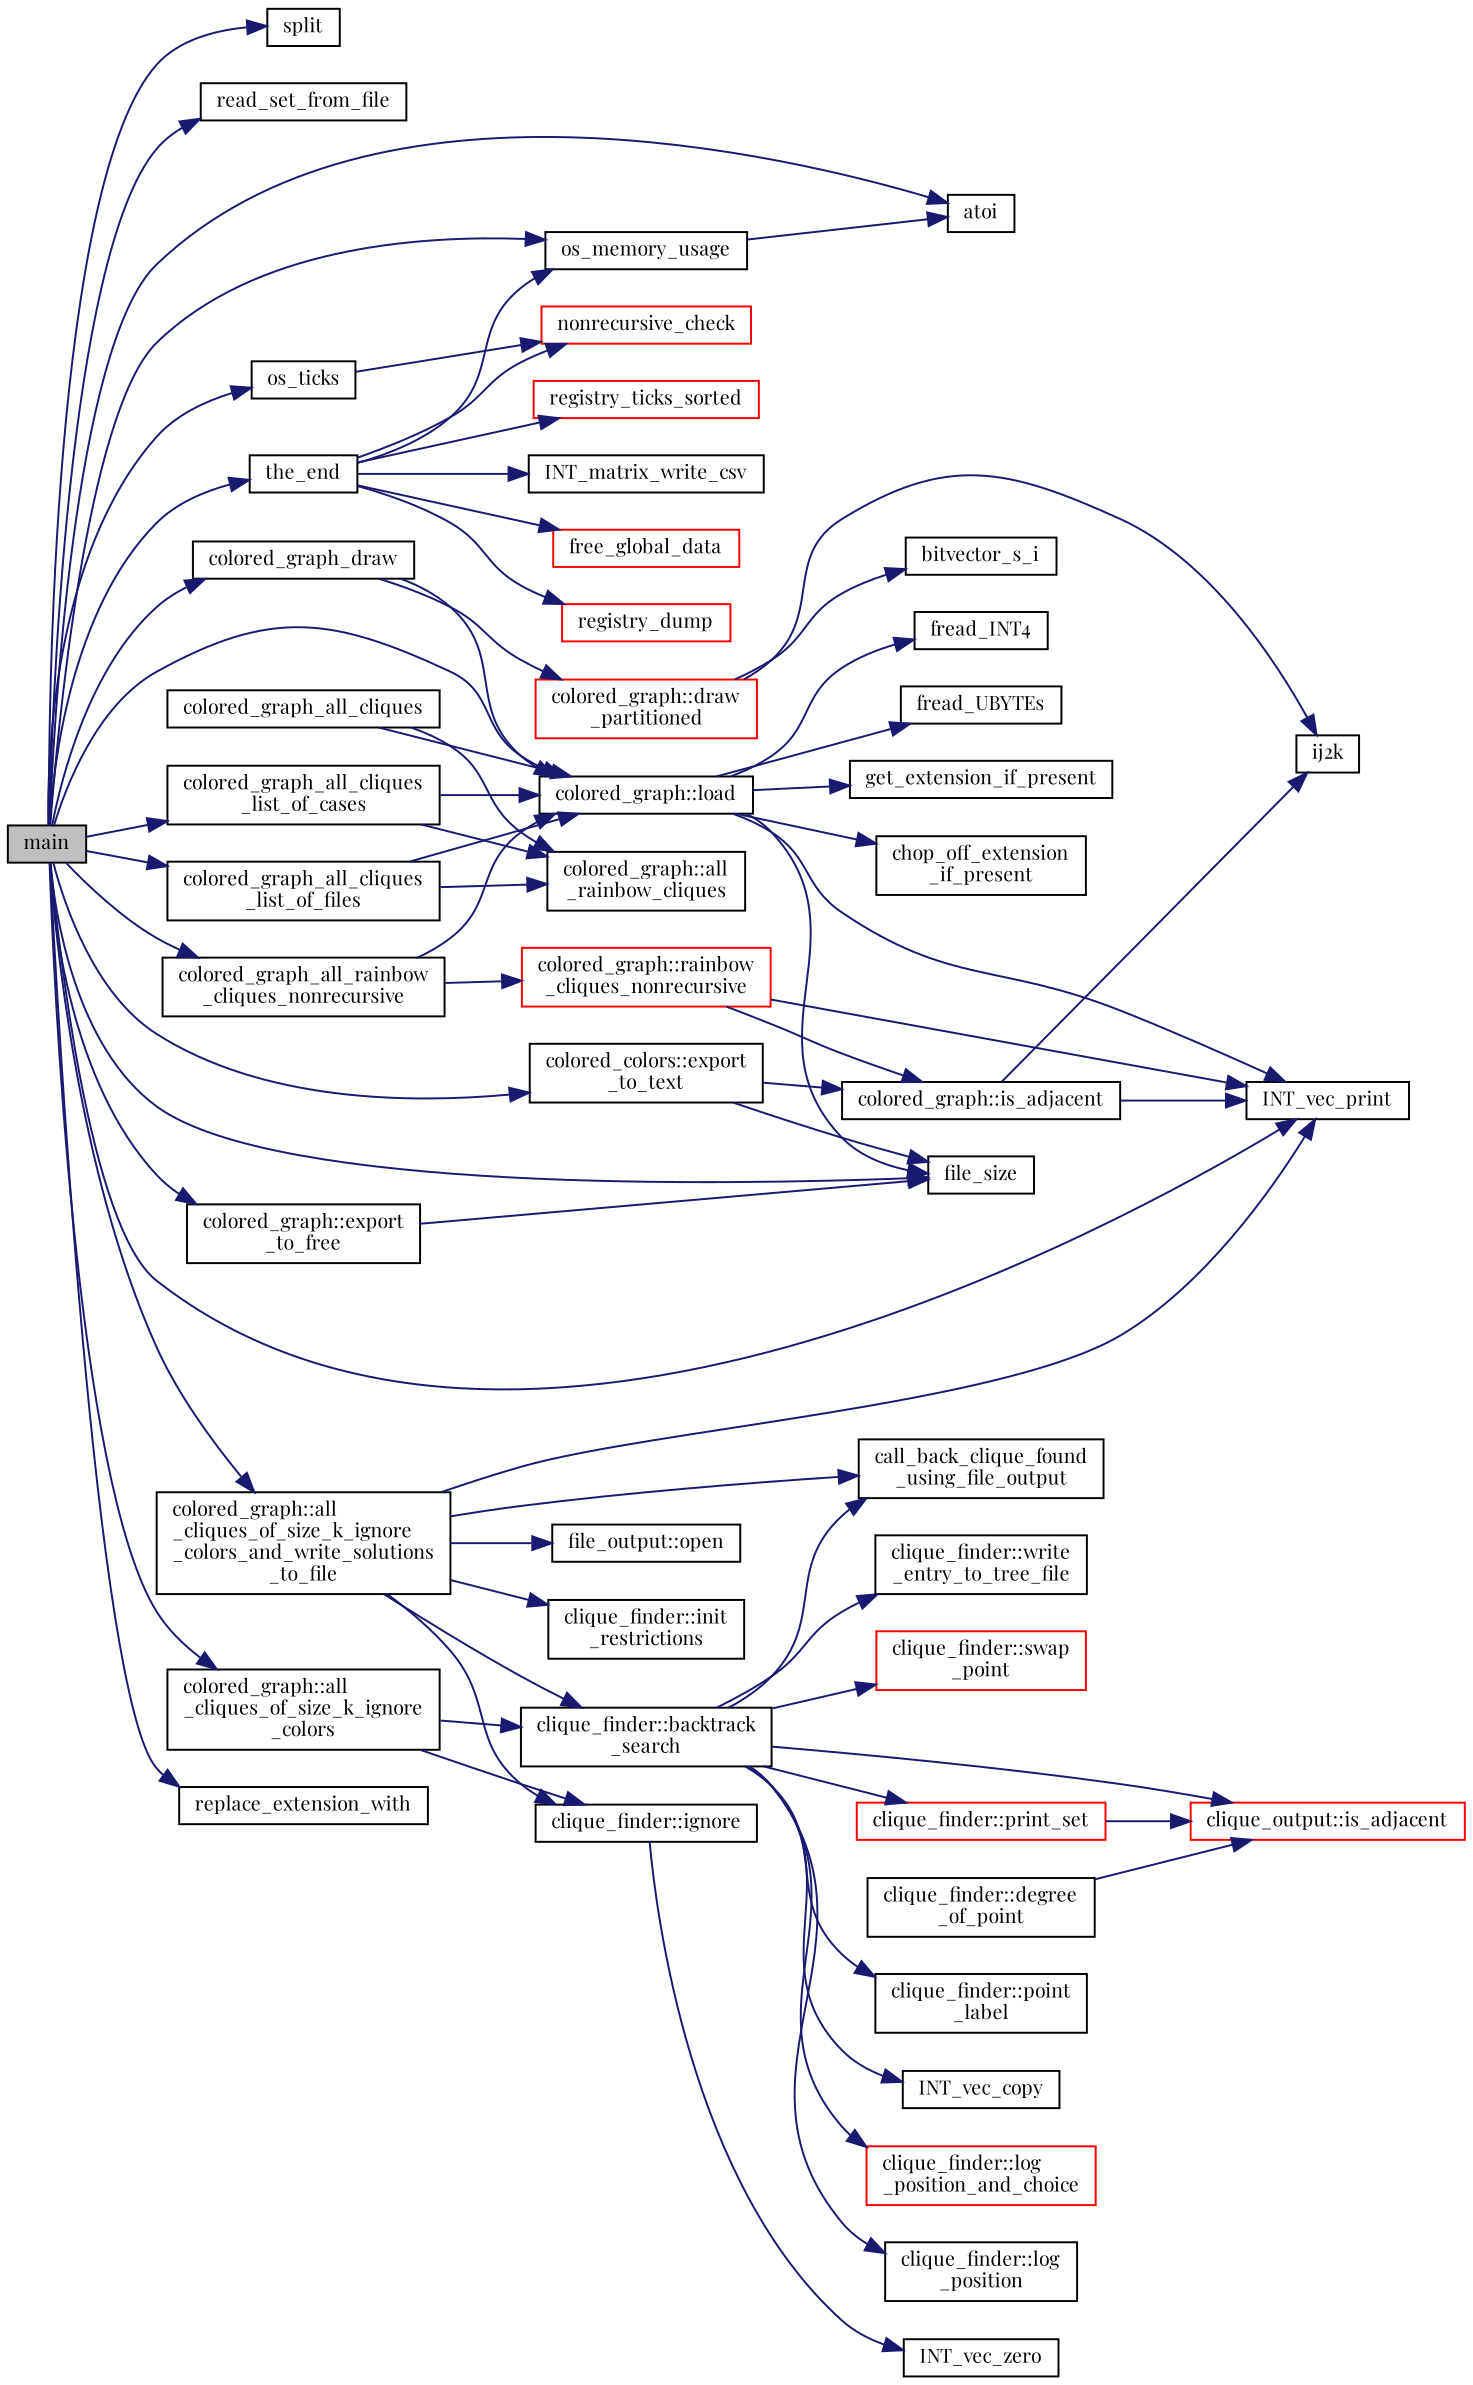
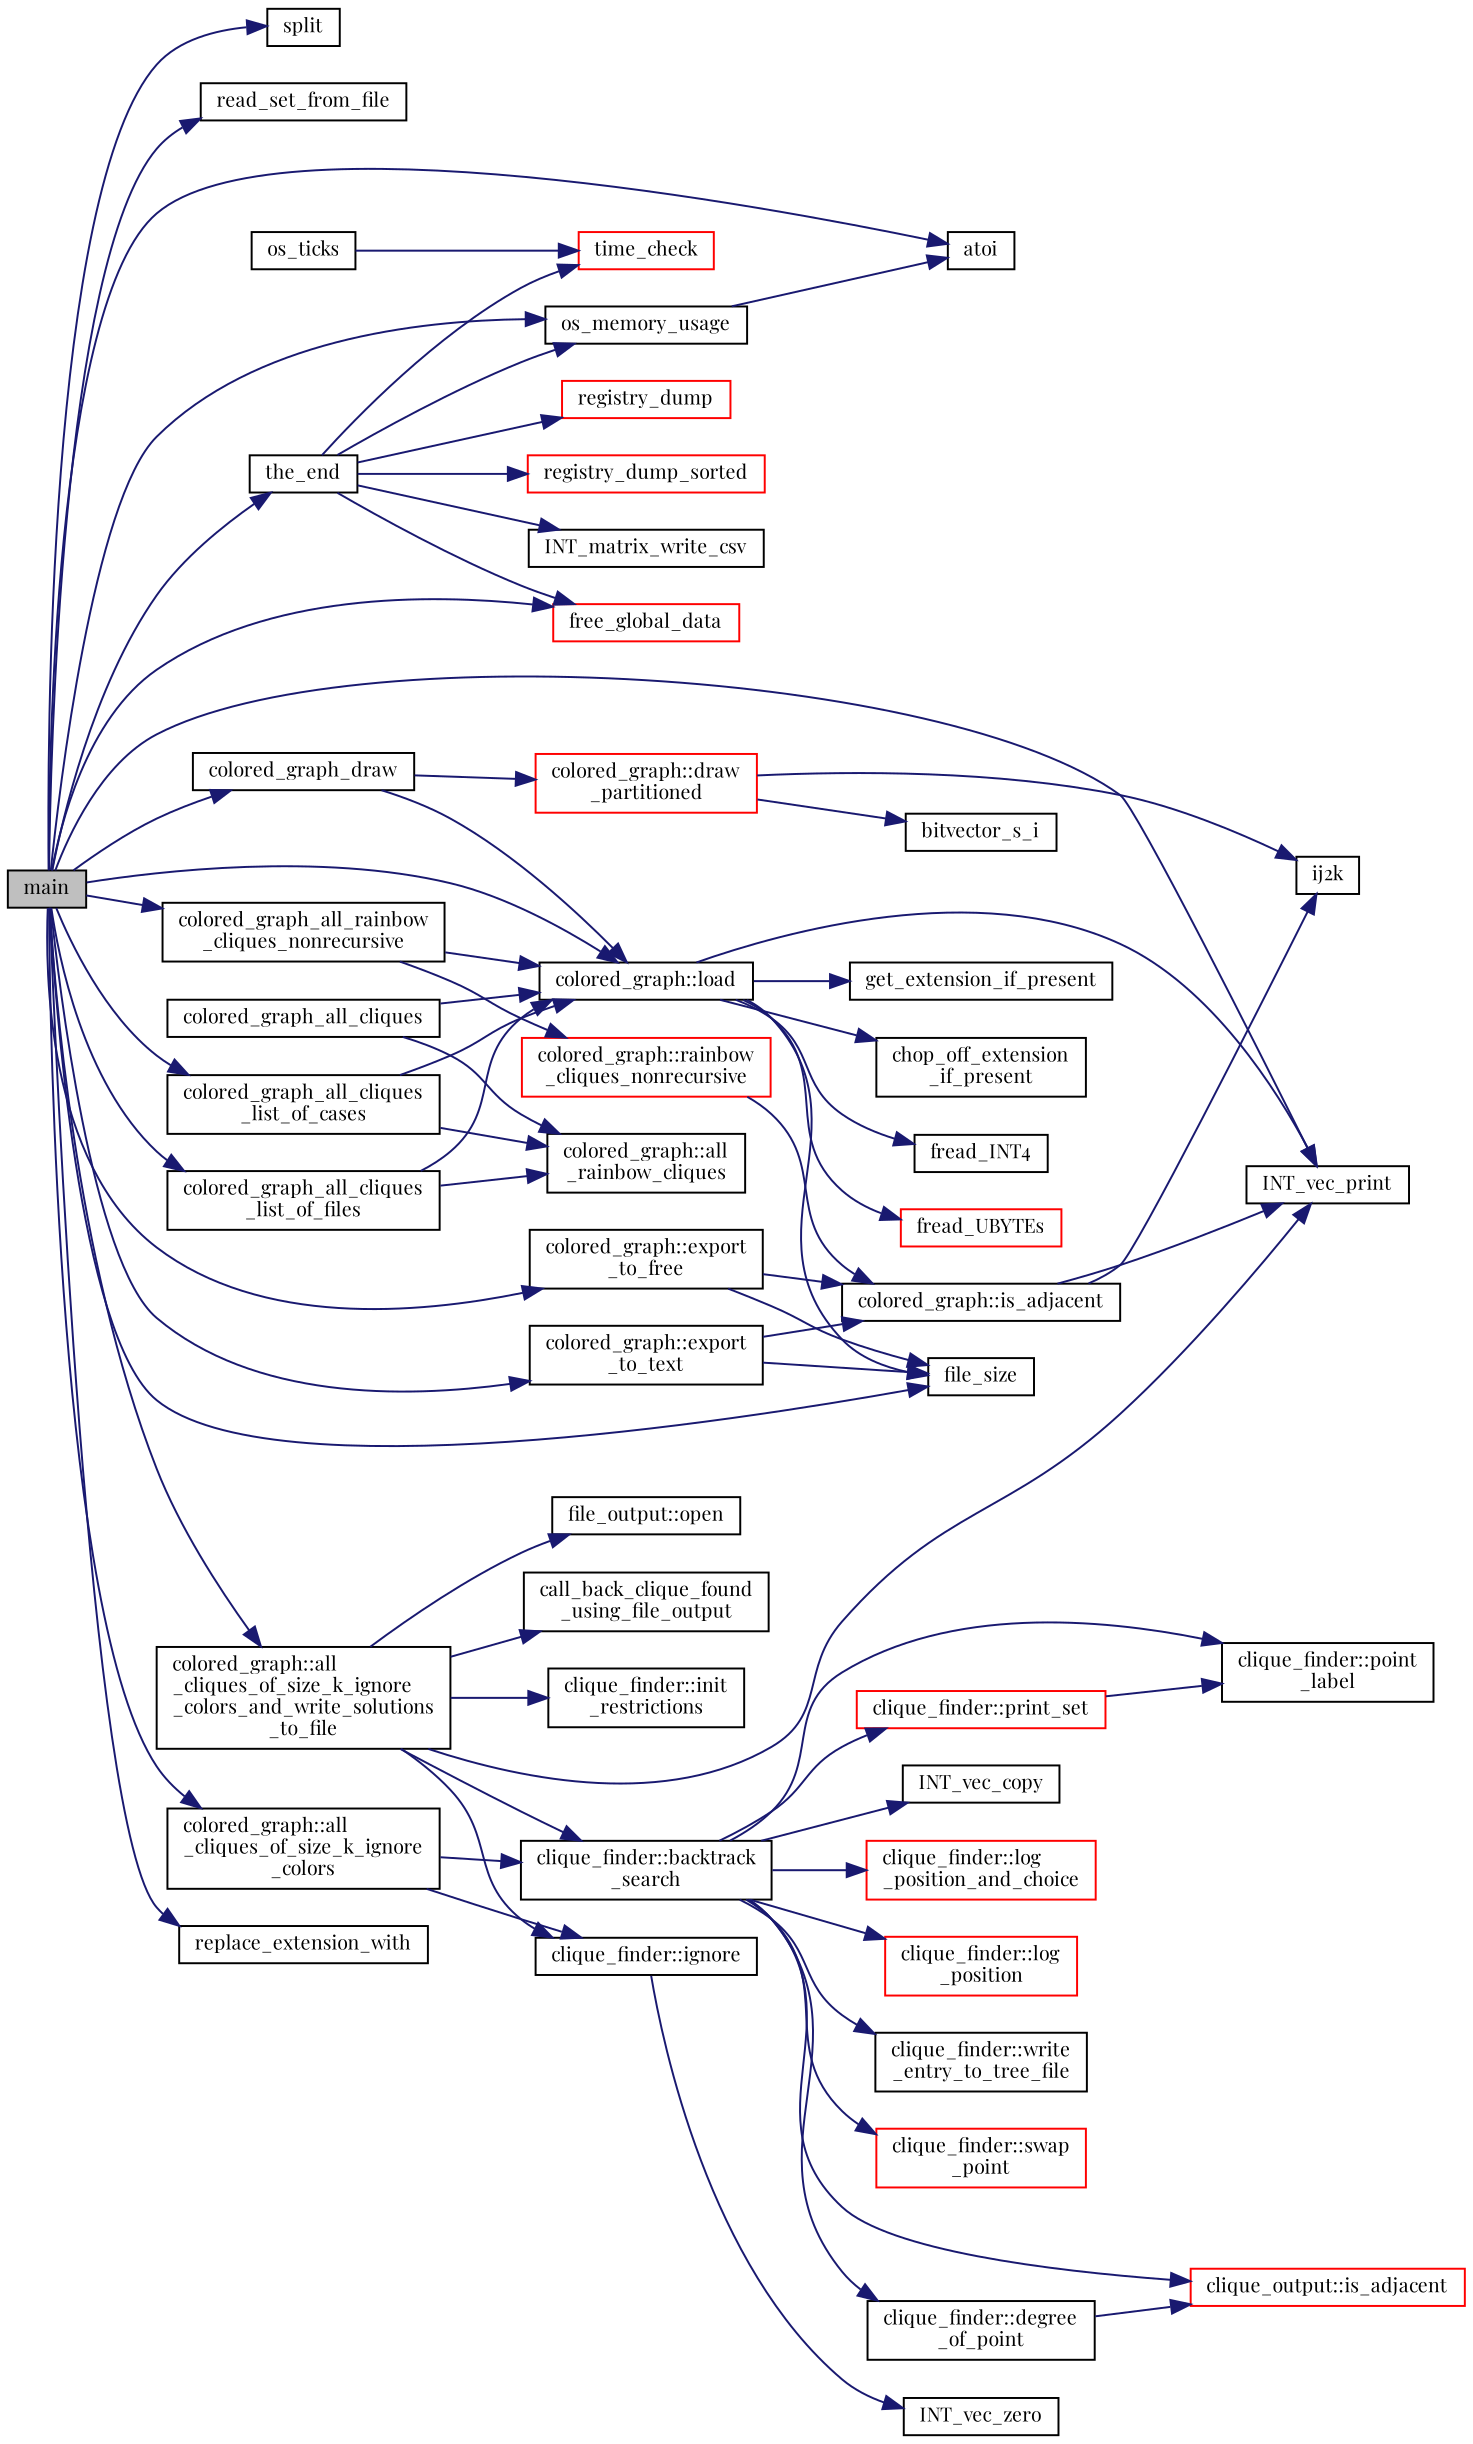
(646, 325) -> (646, 251)
(646, 400) -> (646, 474)
(104, 520) -> (227, 634)
(981, 705) -> (981, 1228)
(999, 1041) -> none
(646, 1073) -> (646, 1355)
none -> (793, 1278)
(802, 1617) -> (803, 2178)
(1138, 1821) -> (1154, 1691)
(981, 2272) -> (981, 1966)
